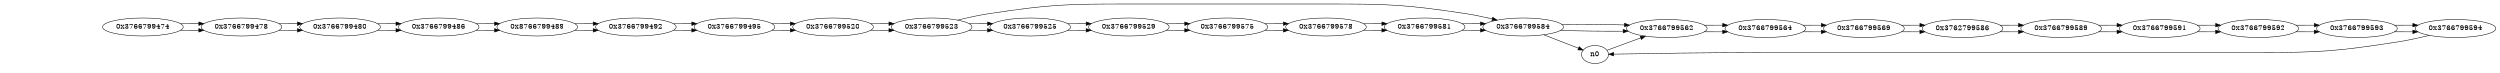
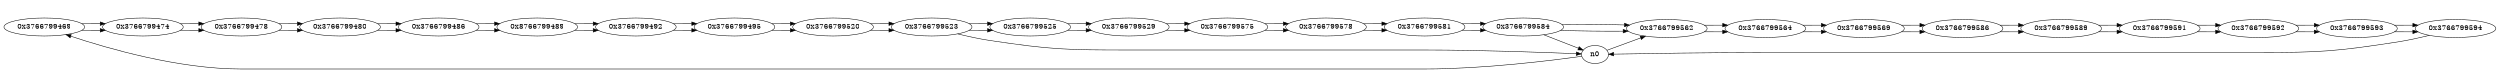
(1225, 4) -> (1266, 50)
none -> (44, 27)
(1963, 28) -> (1963, 28)
